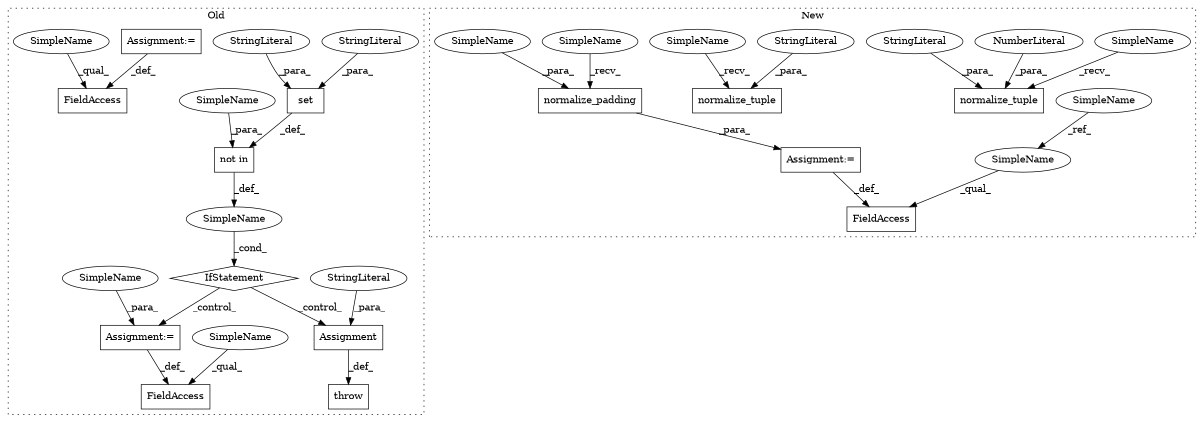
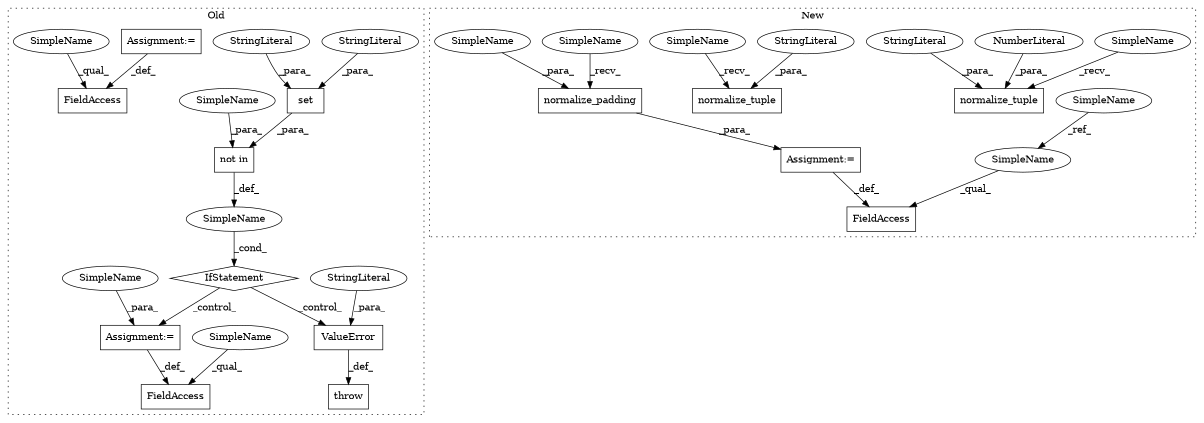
(293, 130) -> (293, 130)
(348, 338) -> (348, 338)
